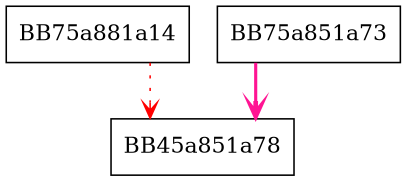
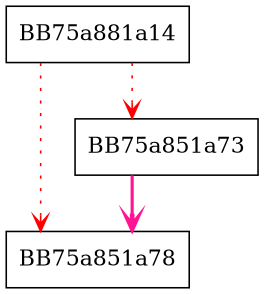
none -> (132, 83)
(203, 147) -> (98, 260)
